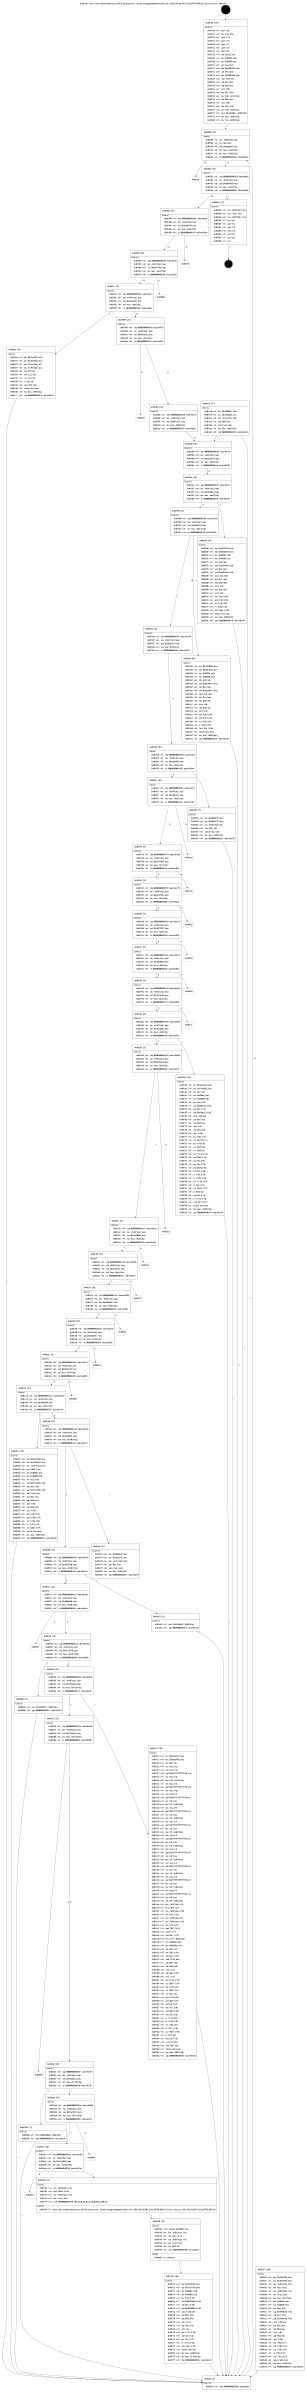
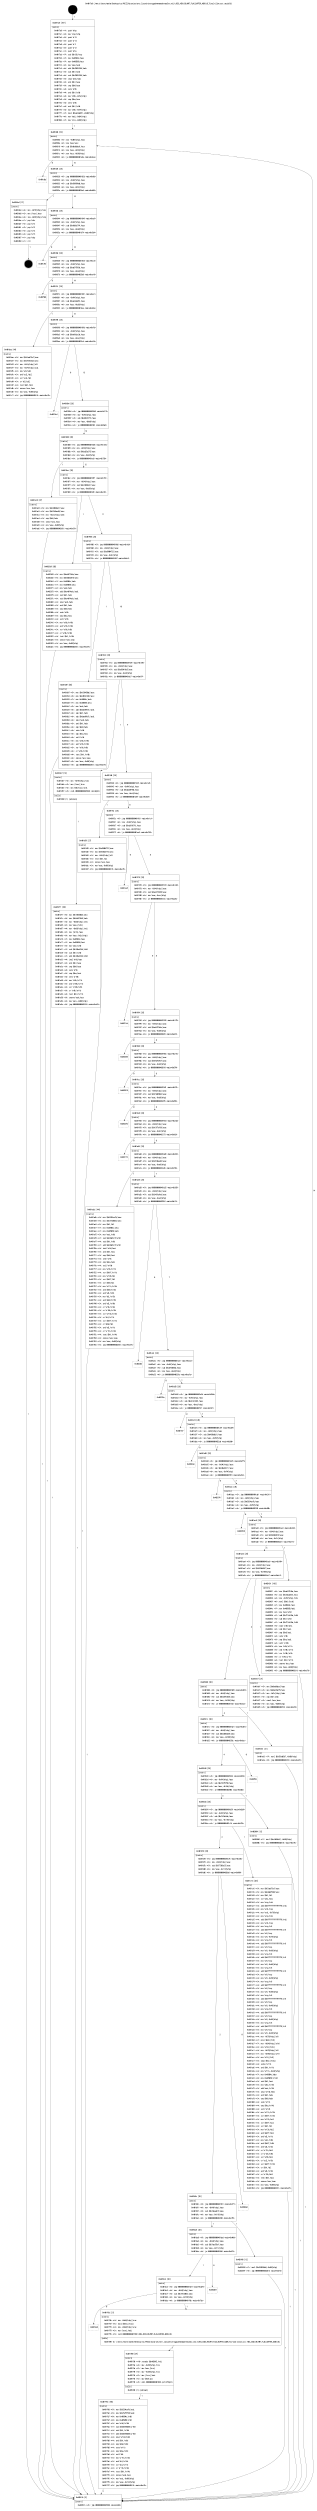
(216, 438) -> (54, 478)
none -> (77, 786)
